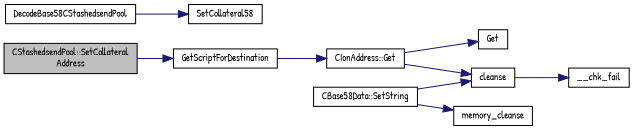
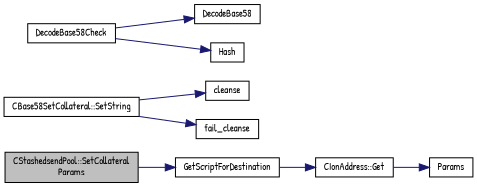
(71, 14) -> (72, 33)
(225, 14) -> (227, 14)
(493, 39) -> (451, 167)
none -> (227, 52)
(71, 58) -> (72, 167)
(433, 69) -> none
(599, 78) -> none
(366, 97) -> (72, 107)
(493, 116) -> (227, 129)
